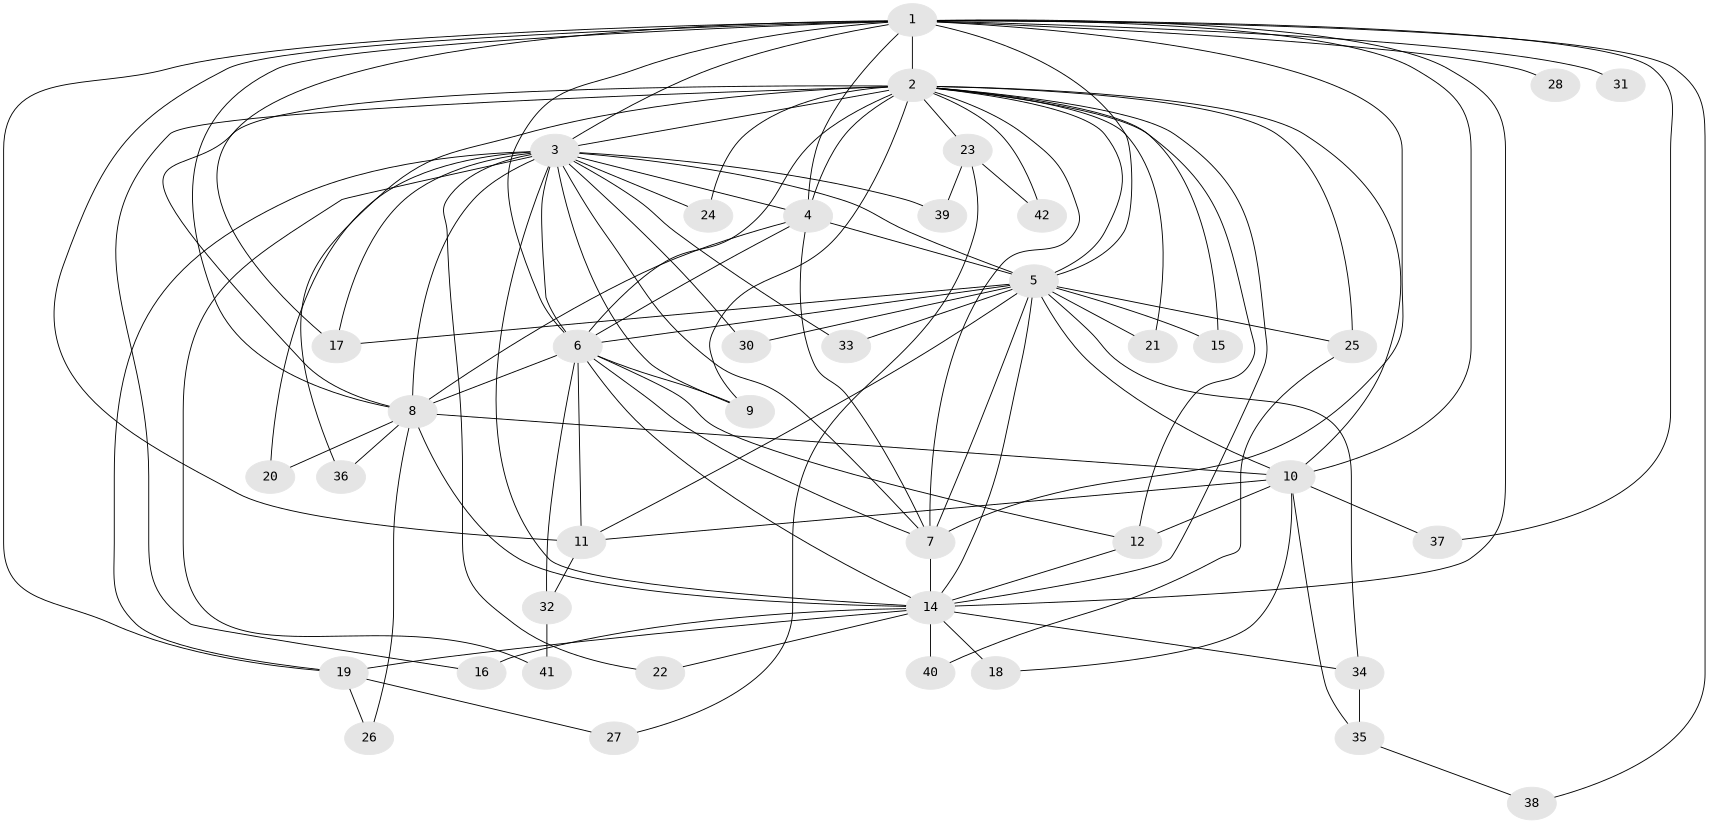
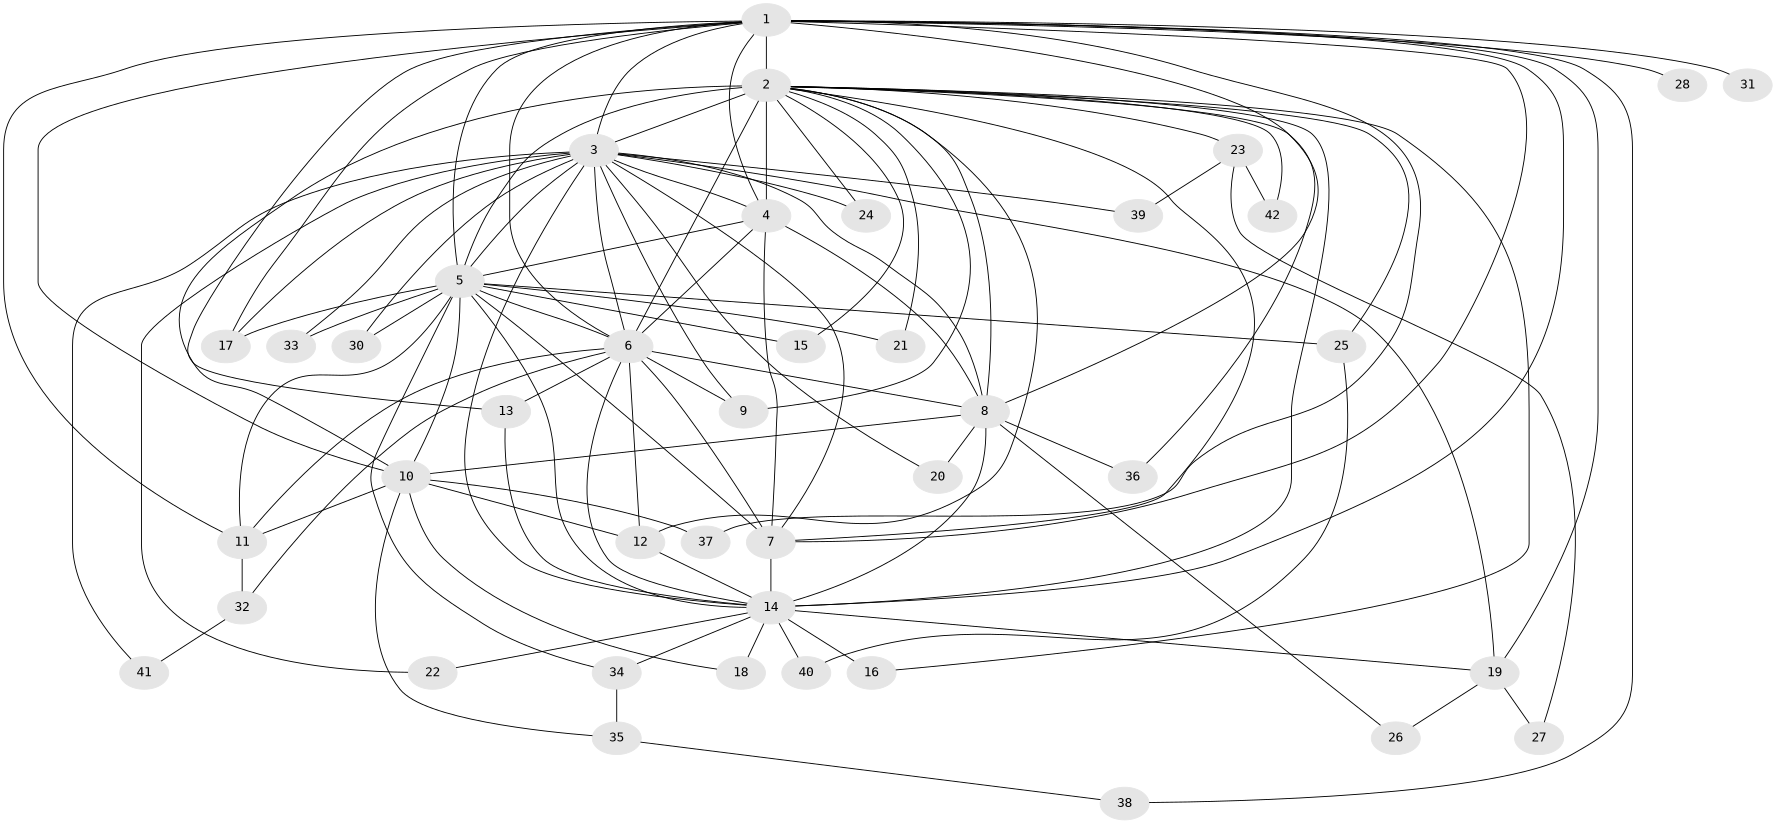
none -> (506, 412)
